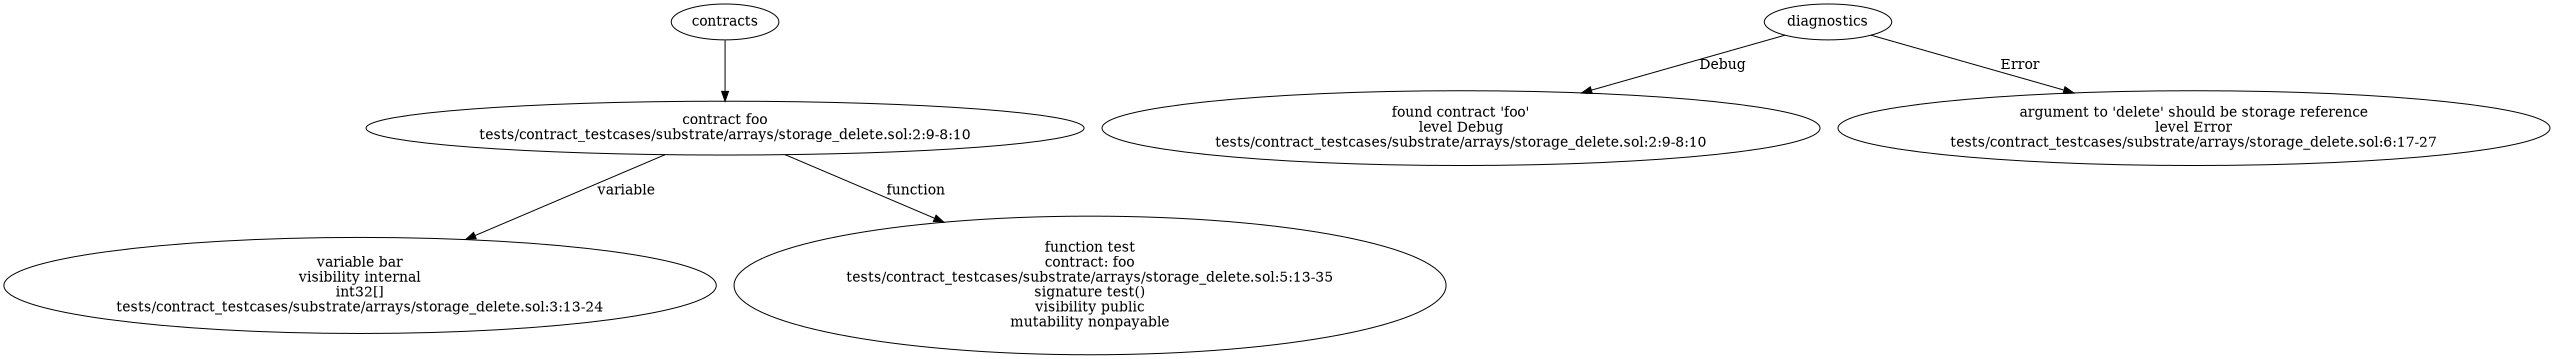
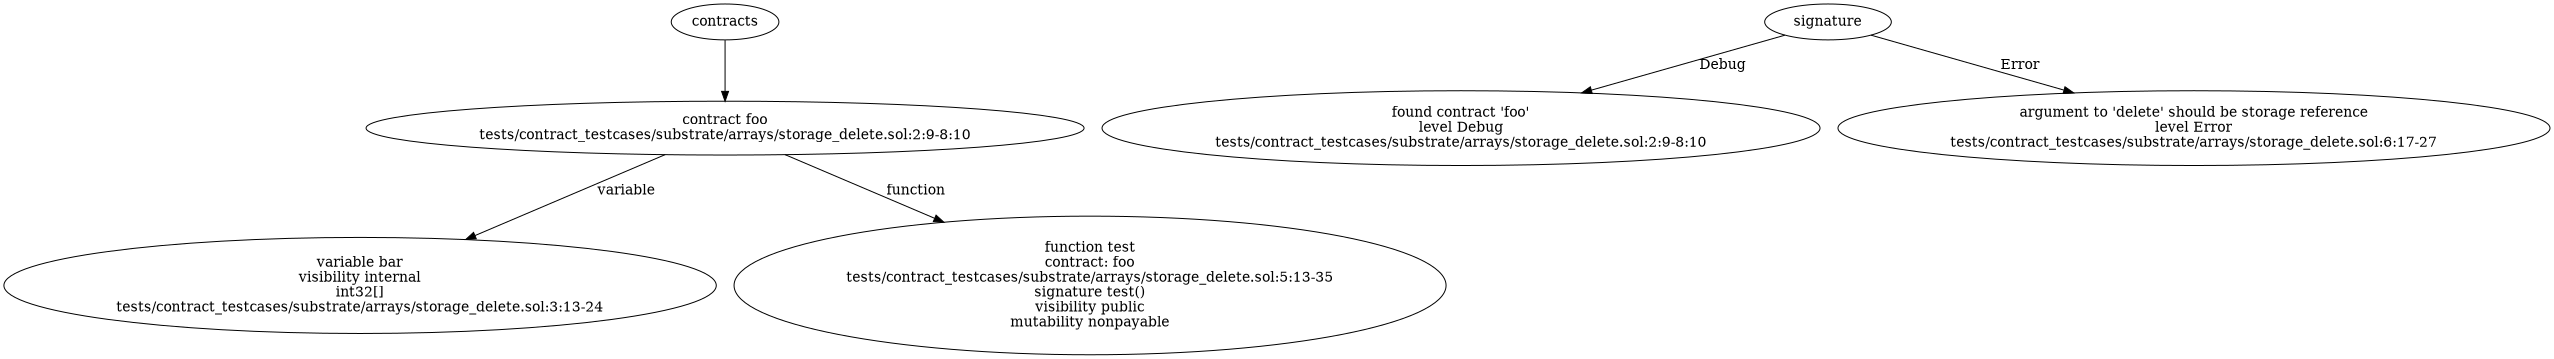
(1828, 22) -> (1828, 22)
